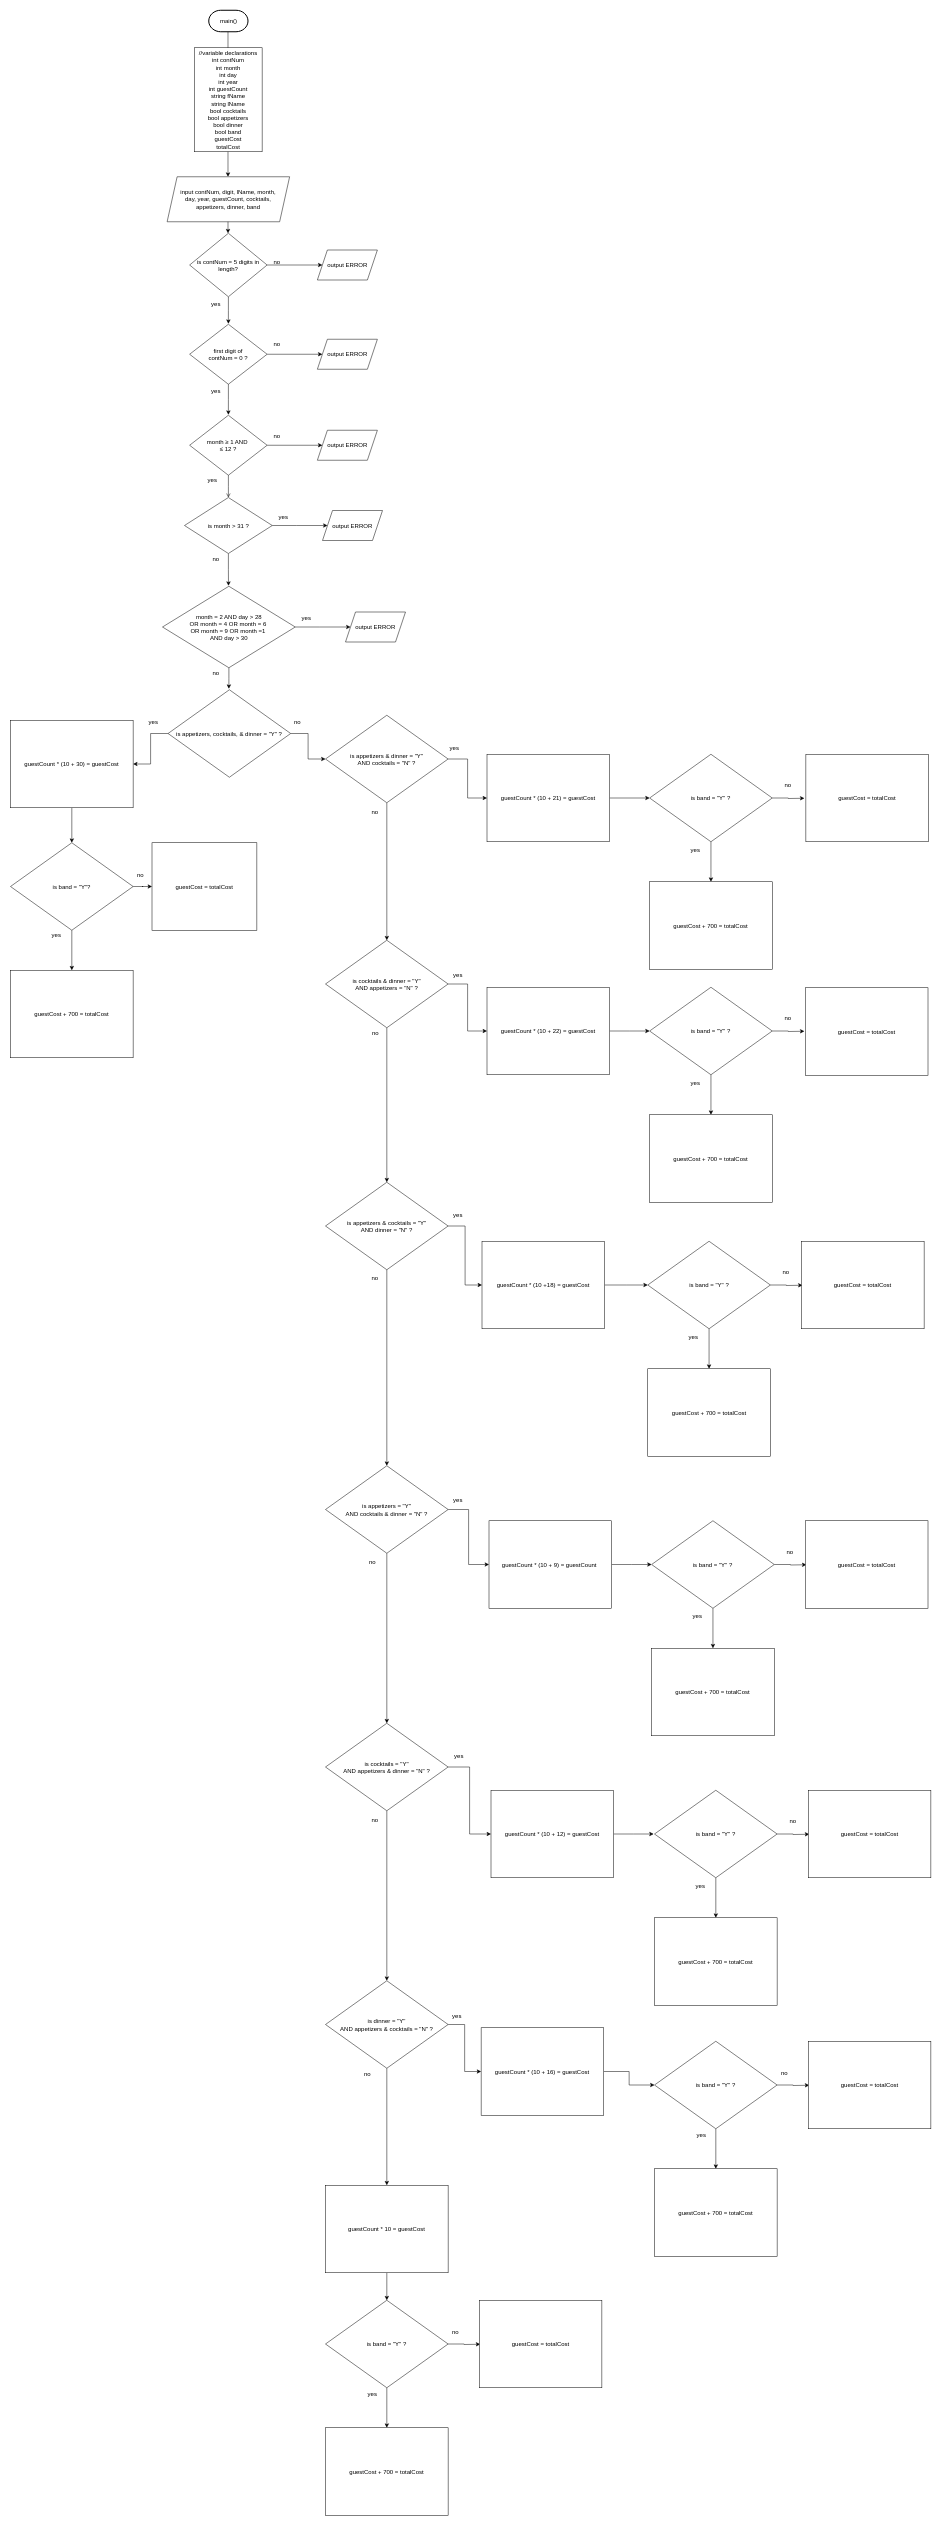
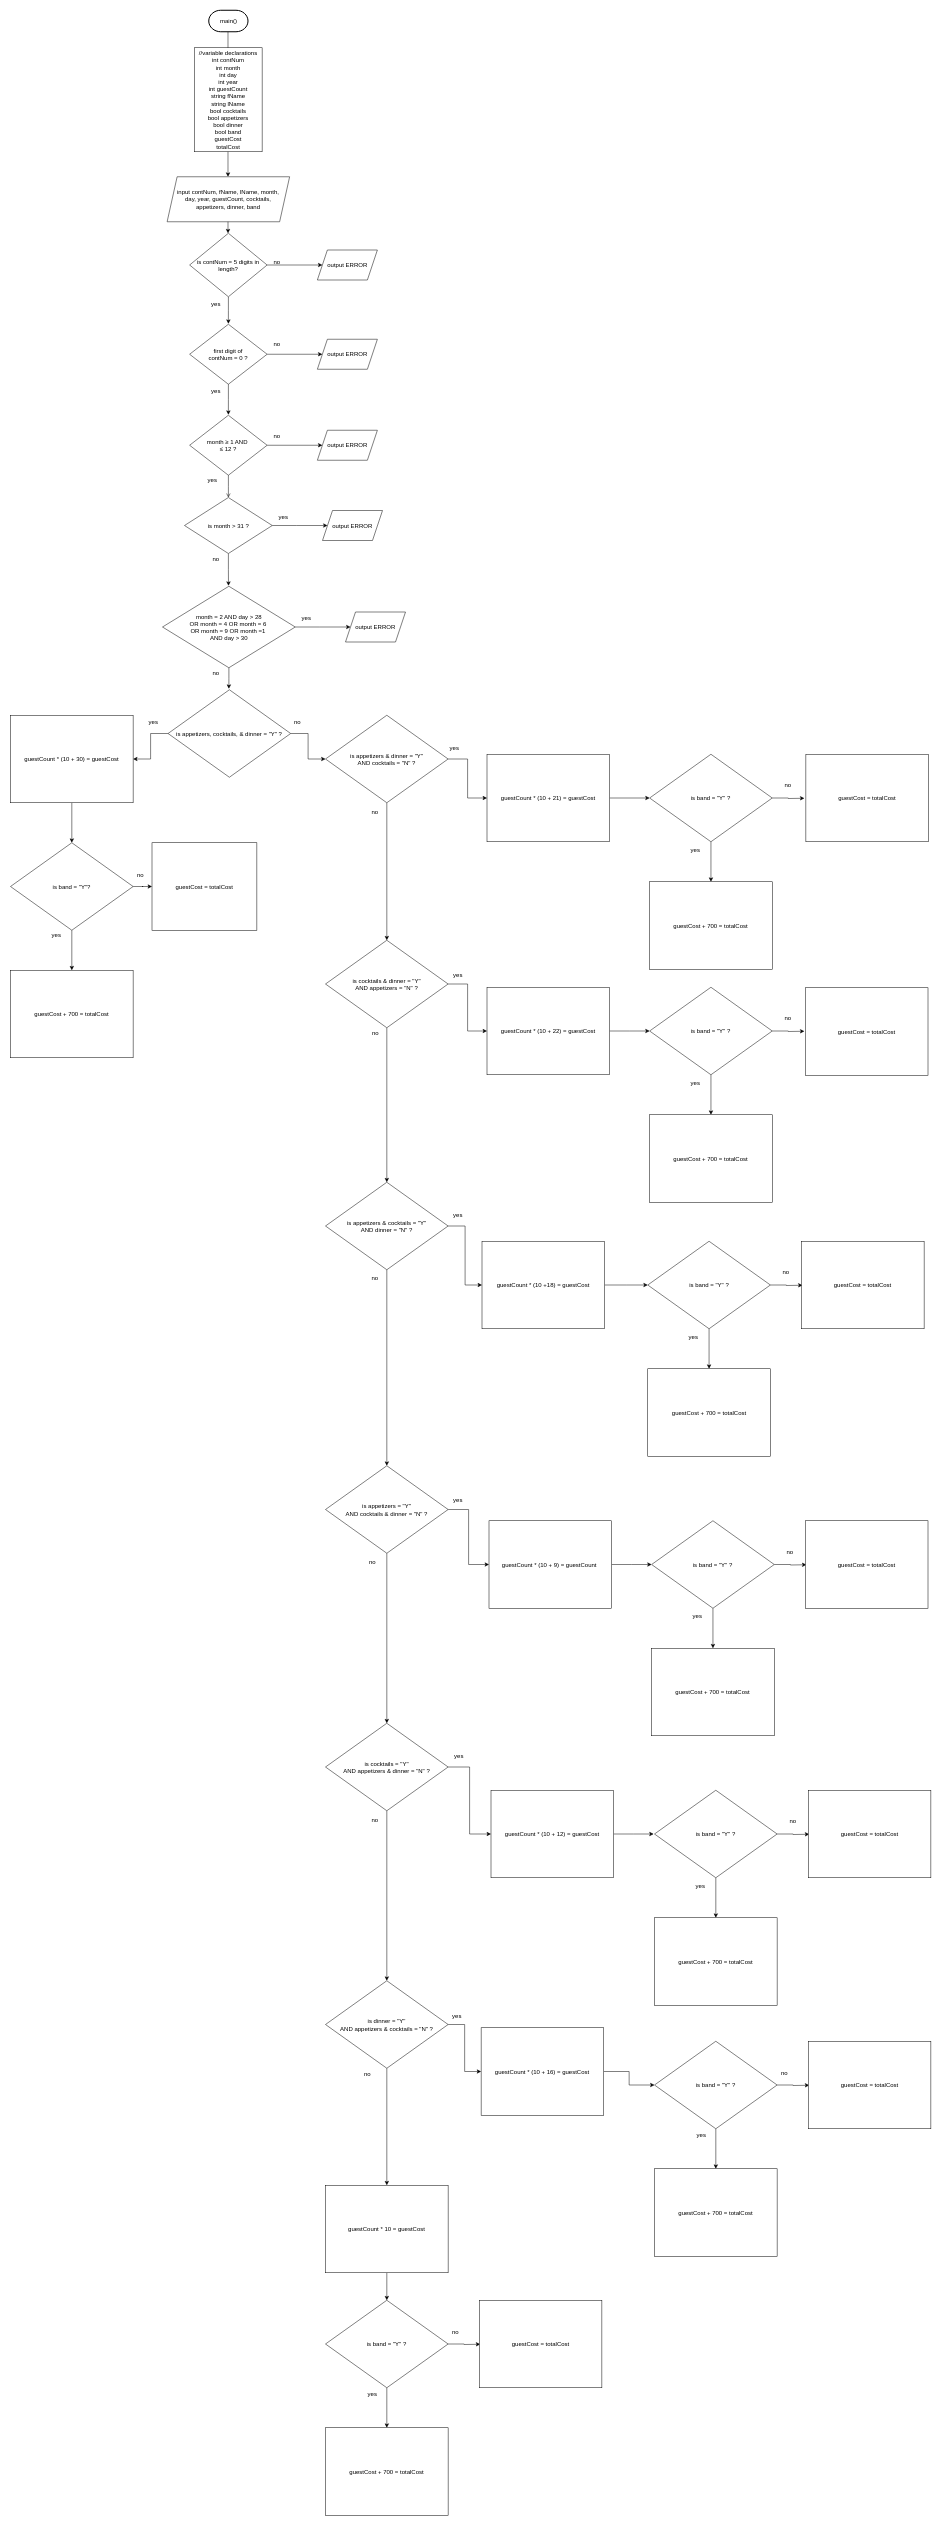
(228, 199) -> (228, 199)
(72, 764) -> (72, 759)
